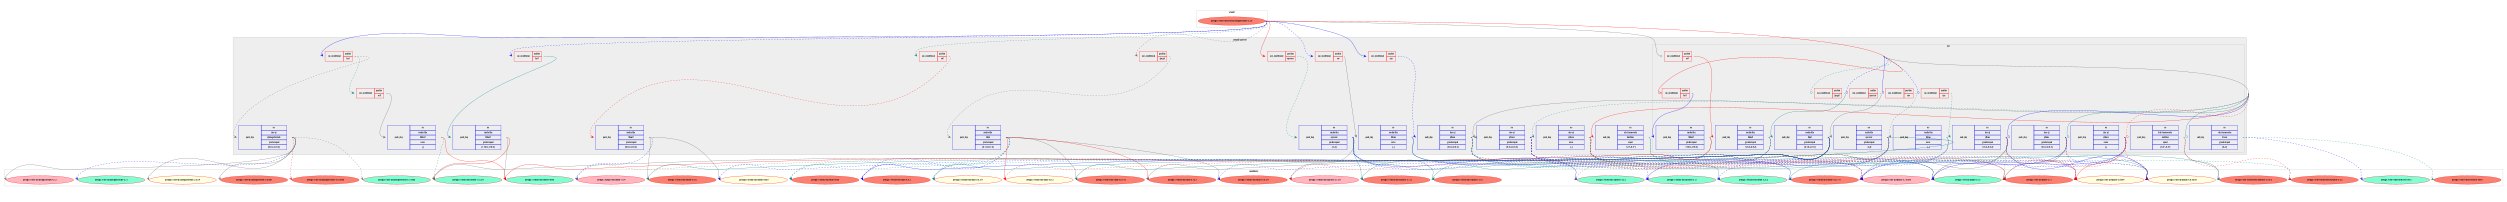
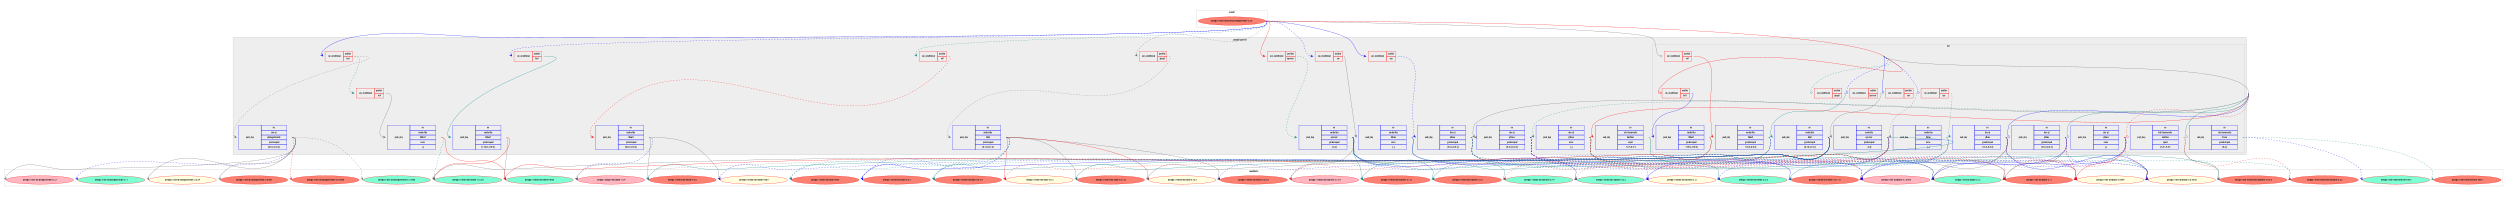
(968, 180) -> (968, 180)
(1182, 180) -> (1182, 180)
none -> (1539, 180)
(1682, 180) -> (1682, 180)
